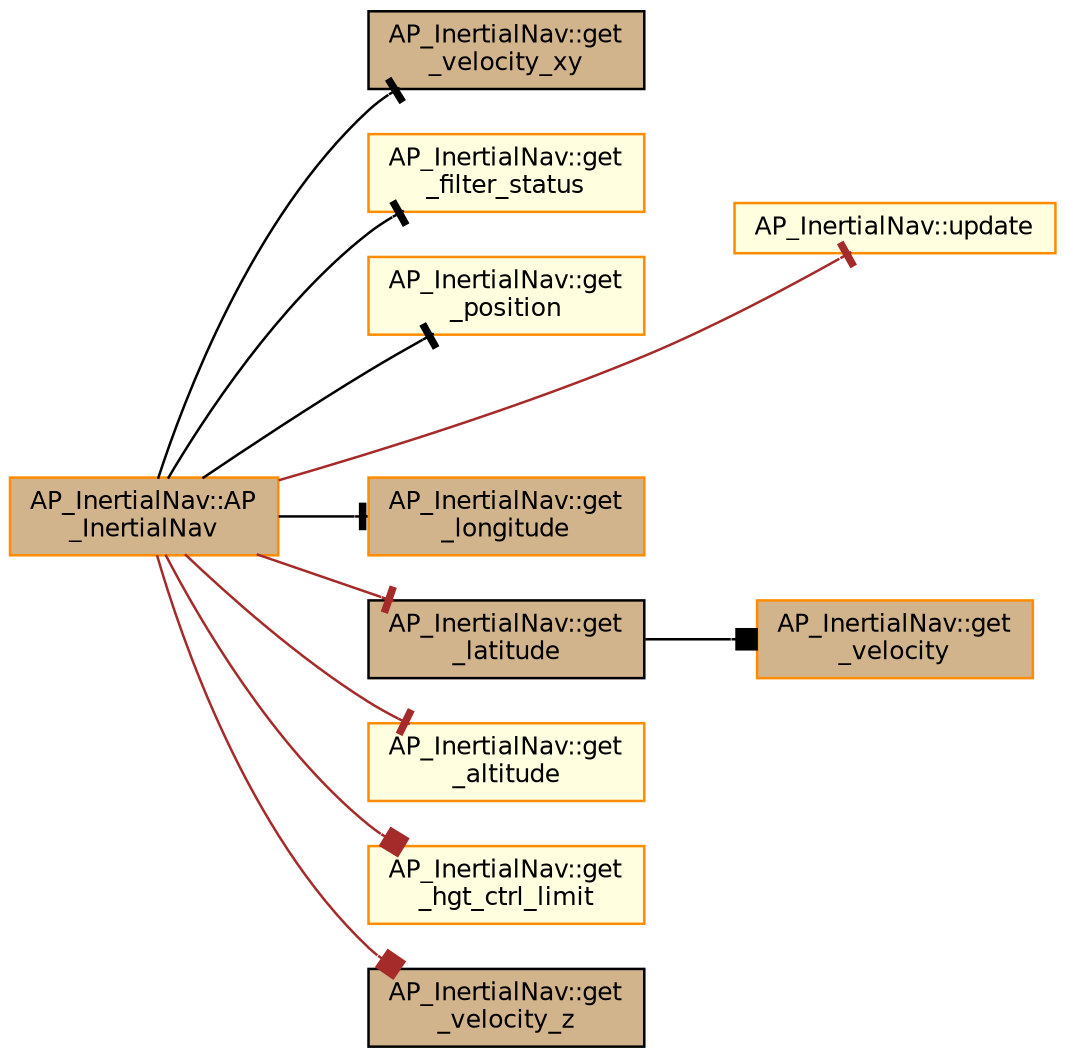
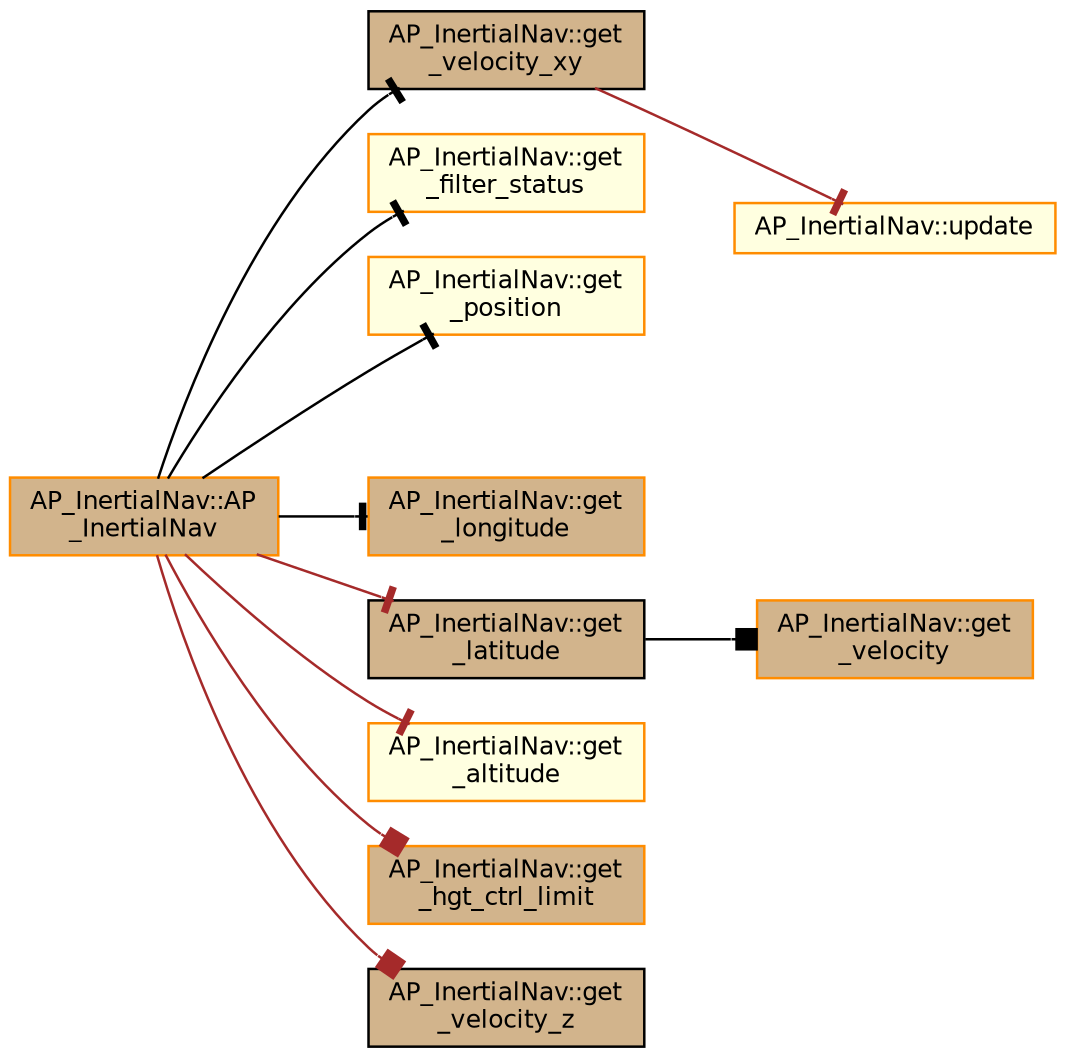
(566, 387) -> (714, 143)
(506, 885) -> (506, 885)
